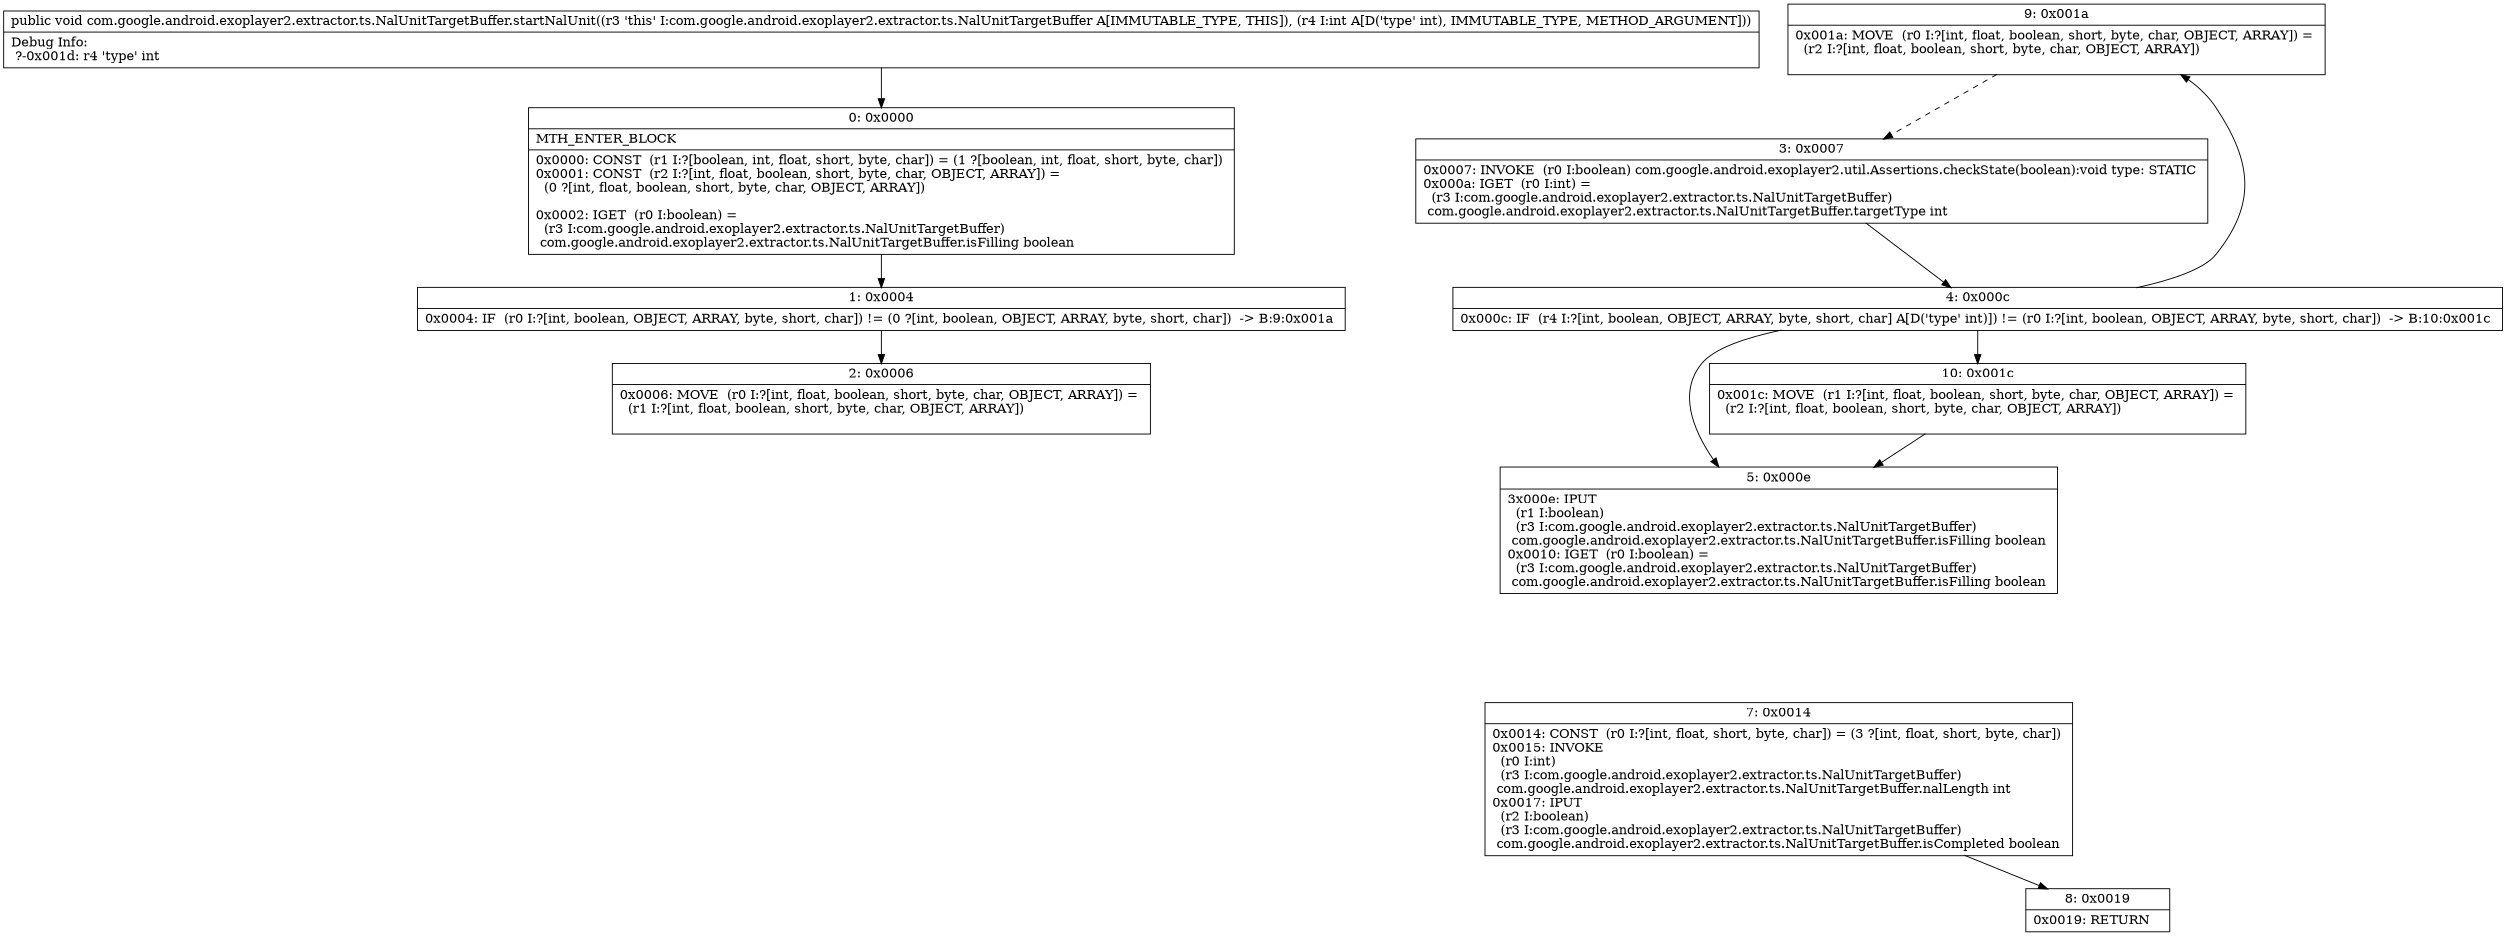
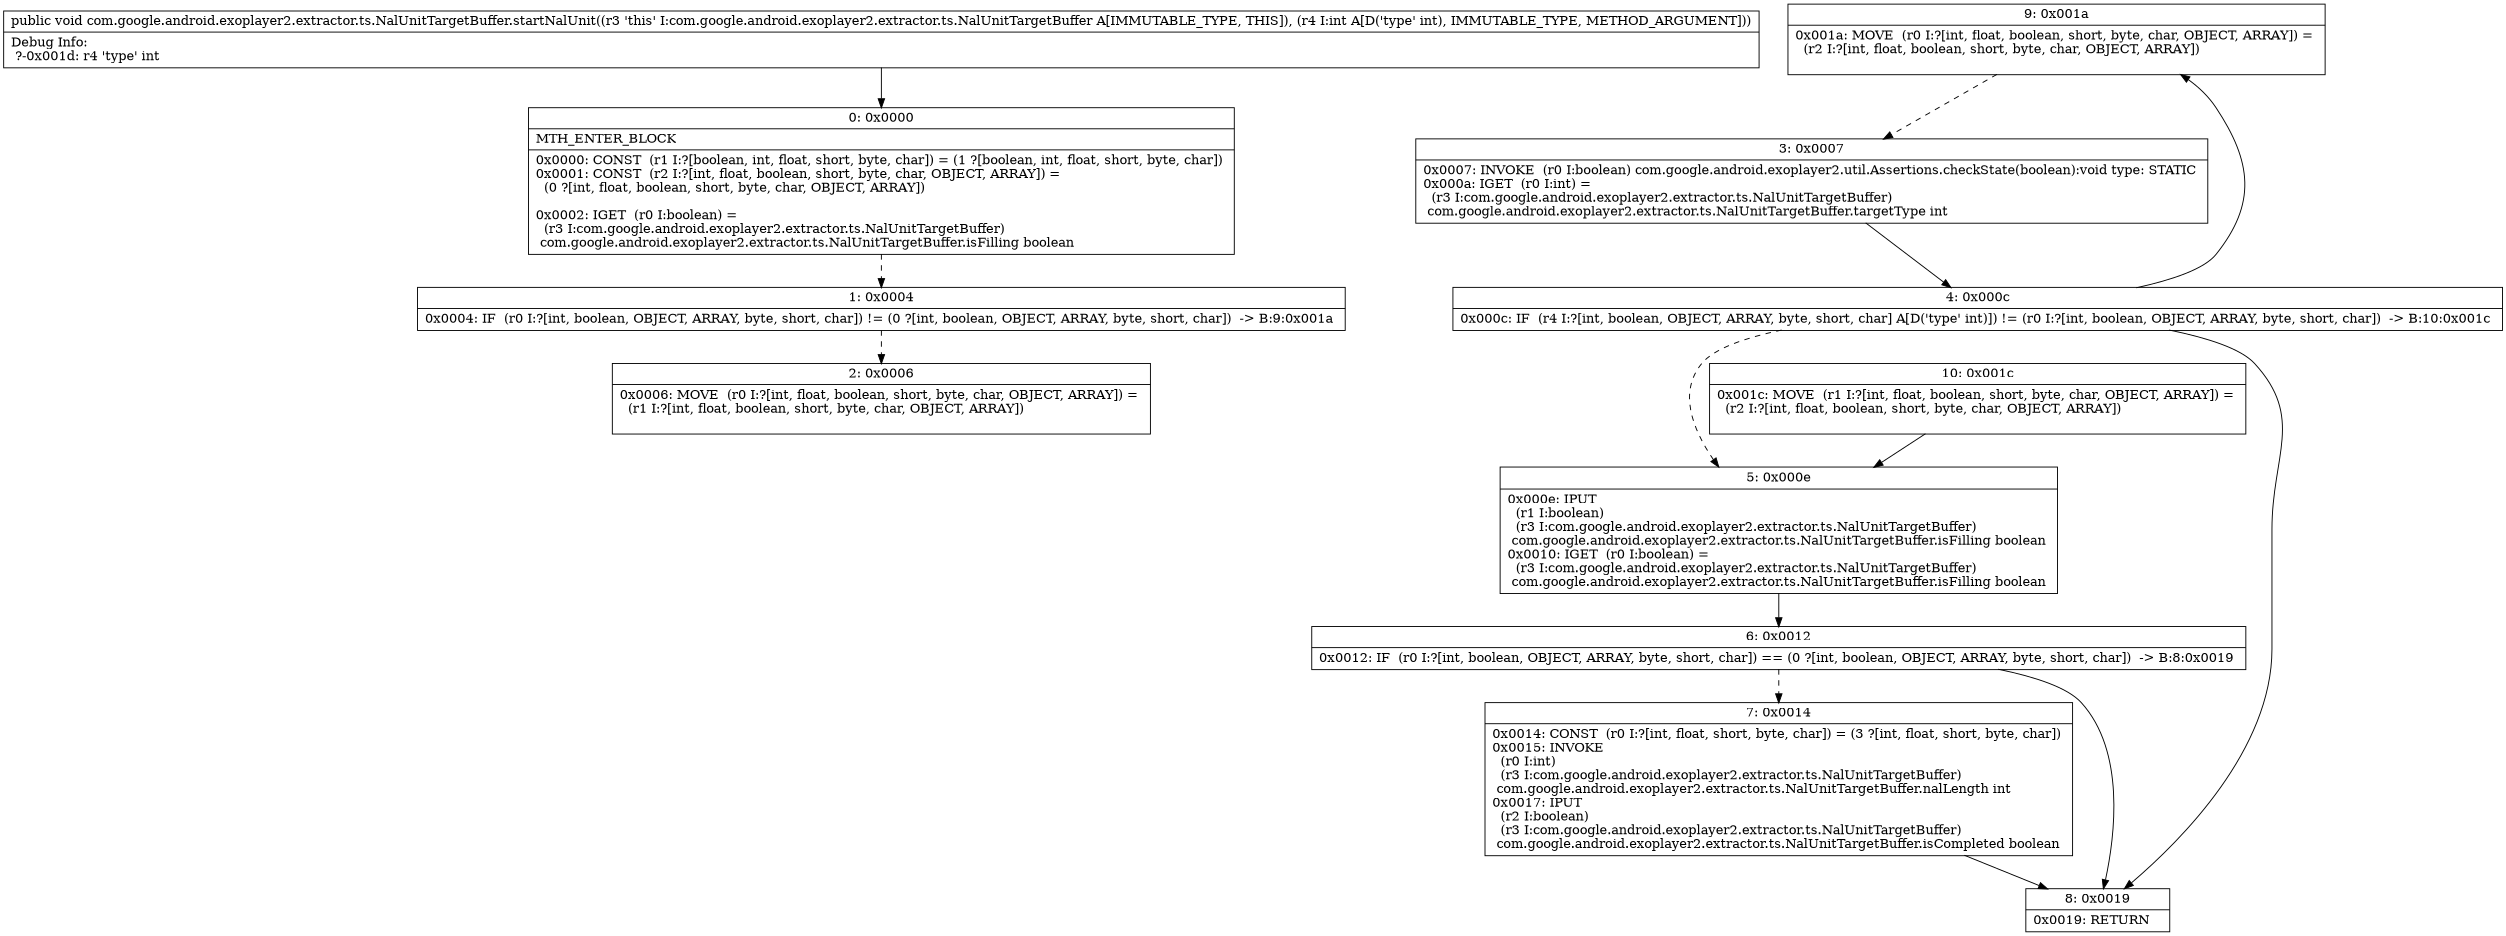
(881, 266) -> (881, 266)
(881, 342) -> (881, 342)
(1978, 342) -> (2272, 596)
(1697, 370) -> (1697, 370)
(1556, 500) -> (1556, 500)
none -> (1779, 648)
